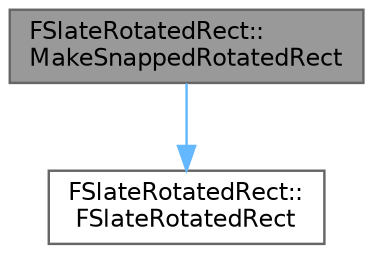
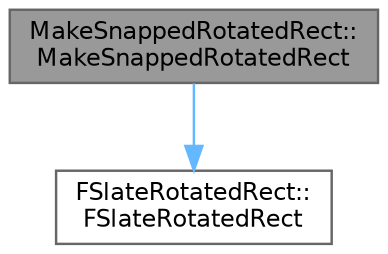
(187, 46) -> (194, 46)
